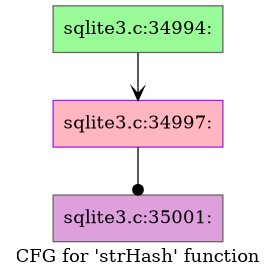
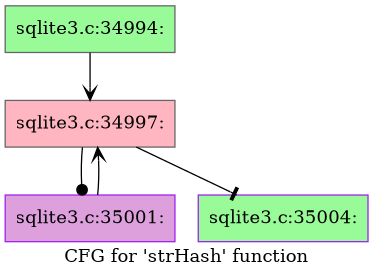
(138, 124) -> (90, 124)
none -> (99, 178)
(138, 218) -> (90, 218)
none -> (283, 218)
